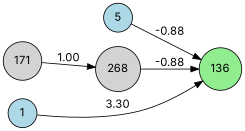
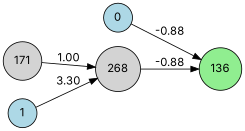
(118, 18) -> (118, 18)
(119, 115) -> (63, 94)
